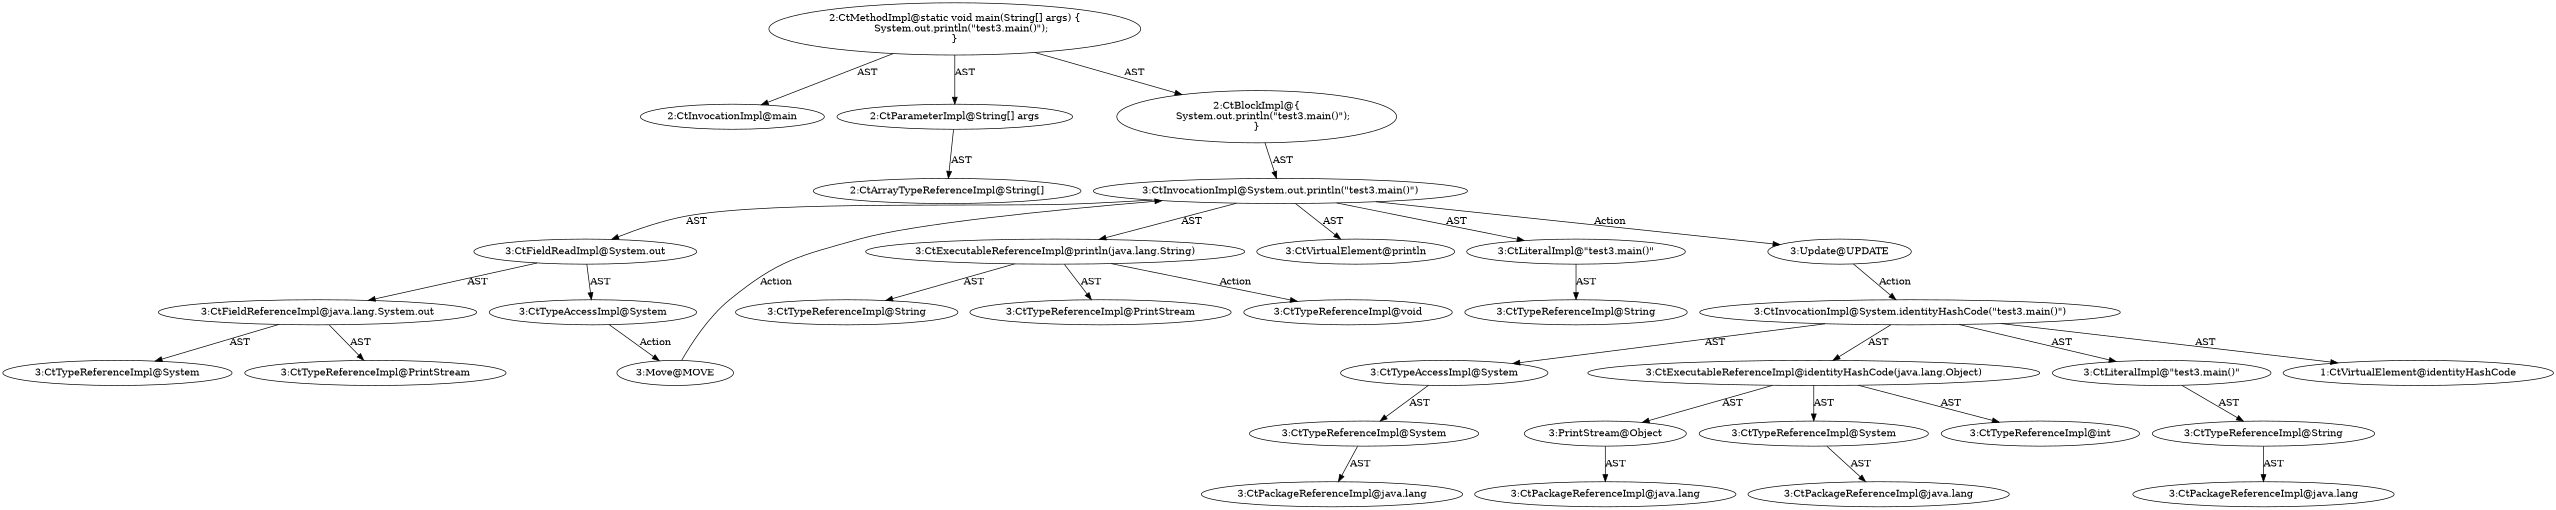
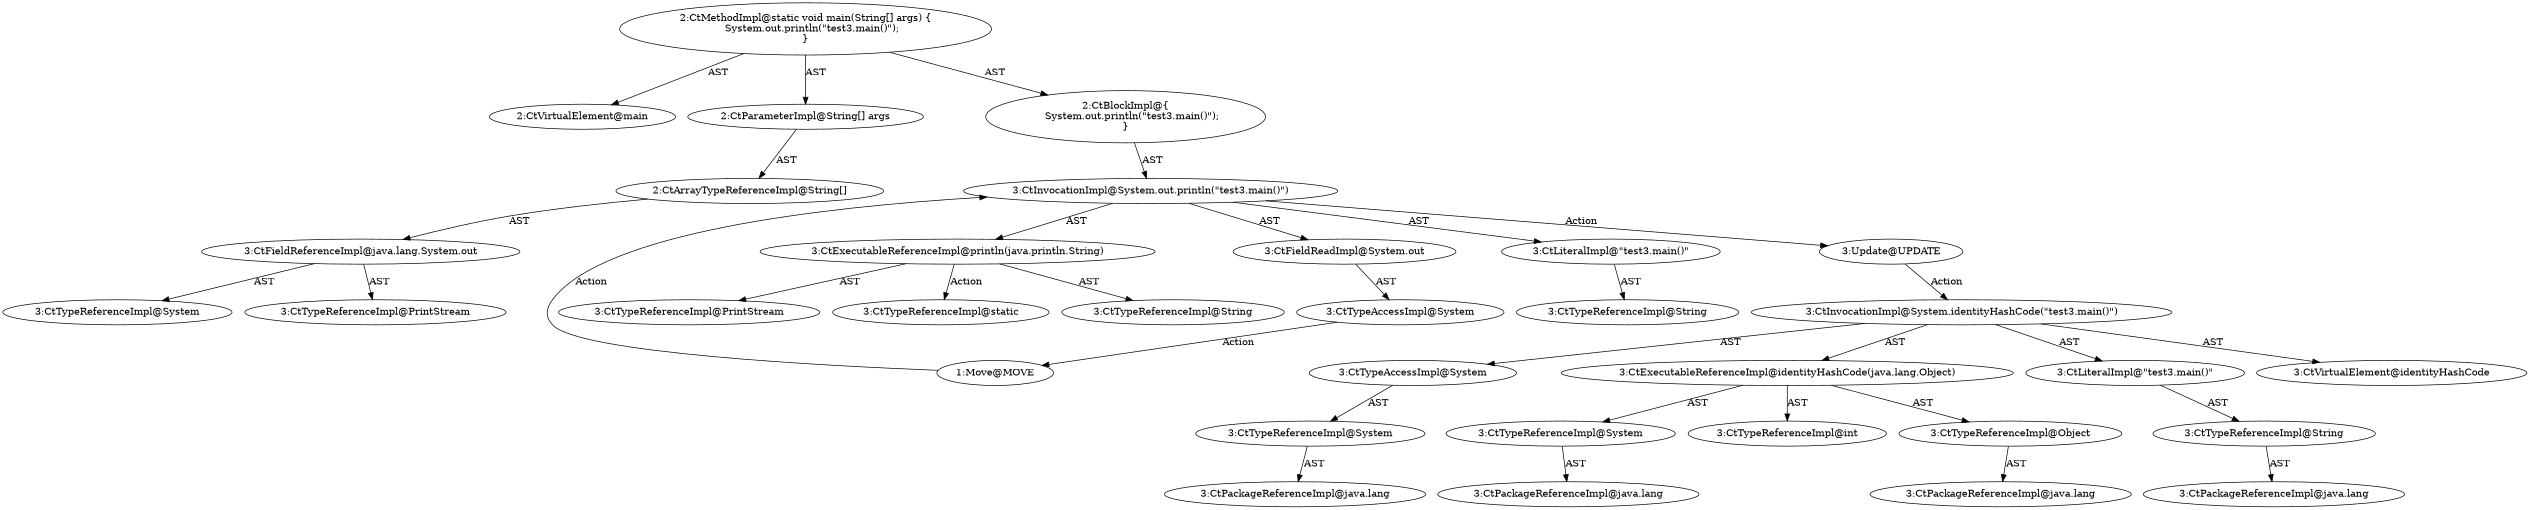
(732, 117) -> (582, 117)
(1055, 252) -> (958, 252)
(1356, 252) -> none
(456, 281) -> (528, 213)
(1348, 312) -> (941, 312)
(675, 373) -> (995, 373)
(2418, 373) -> (2392, 373)
(1605, 434) -> (2010, 434)
